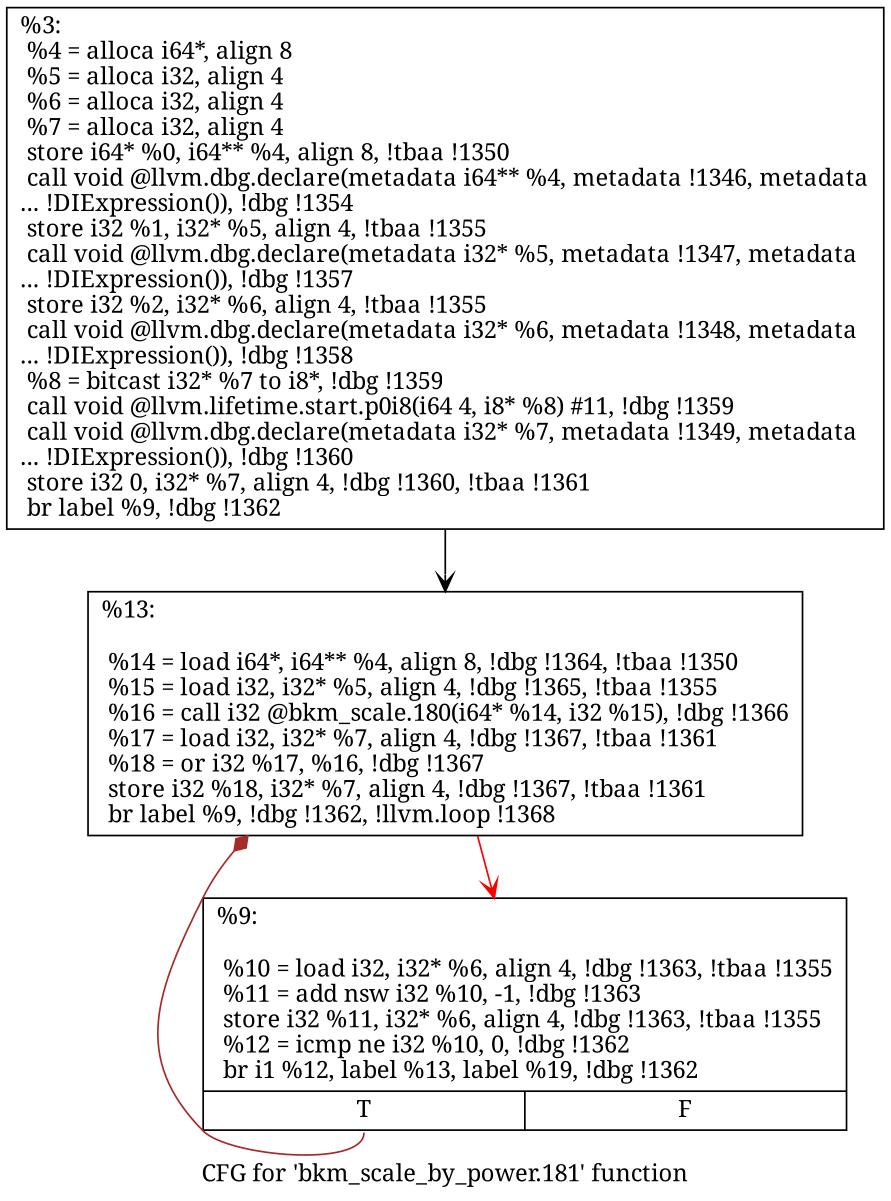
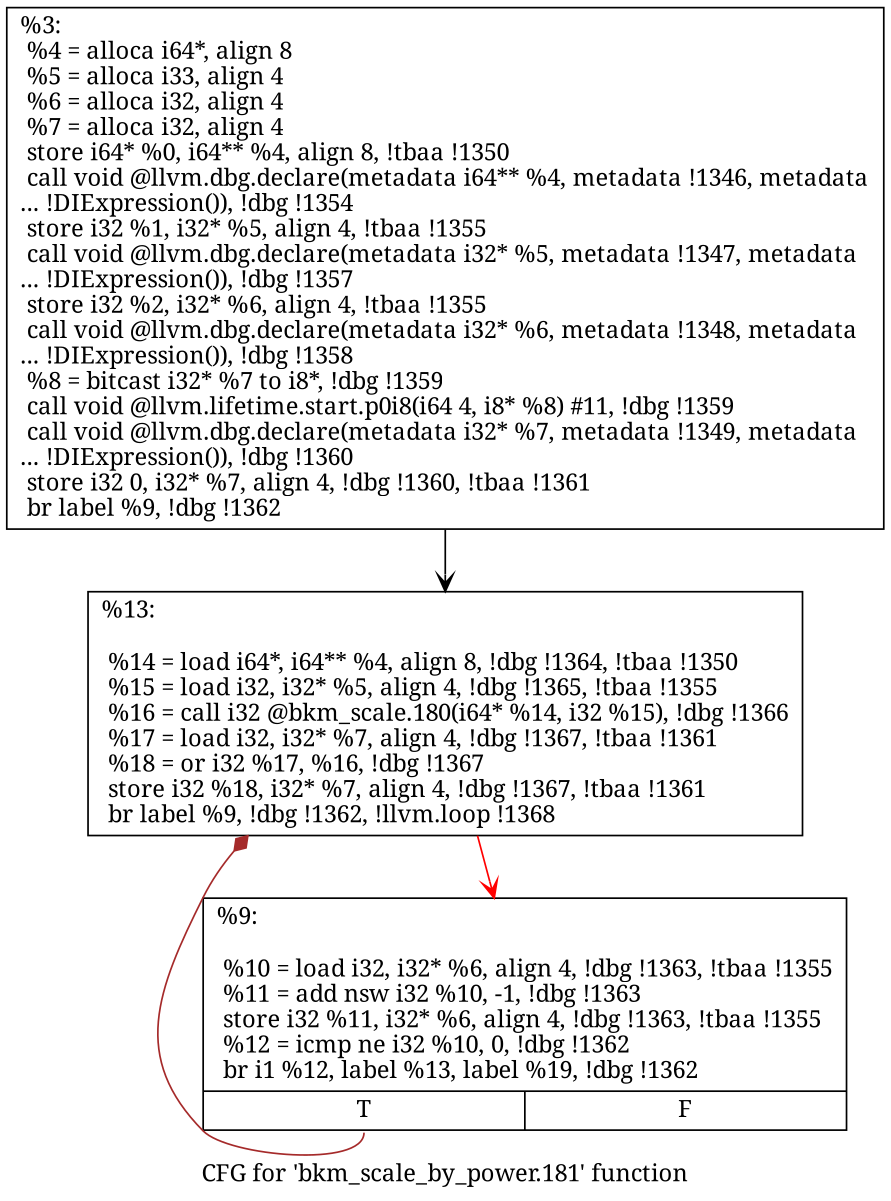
(152, 77) -> (152, 77)
